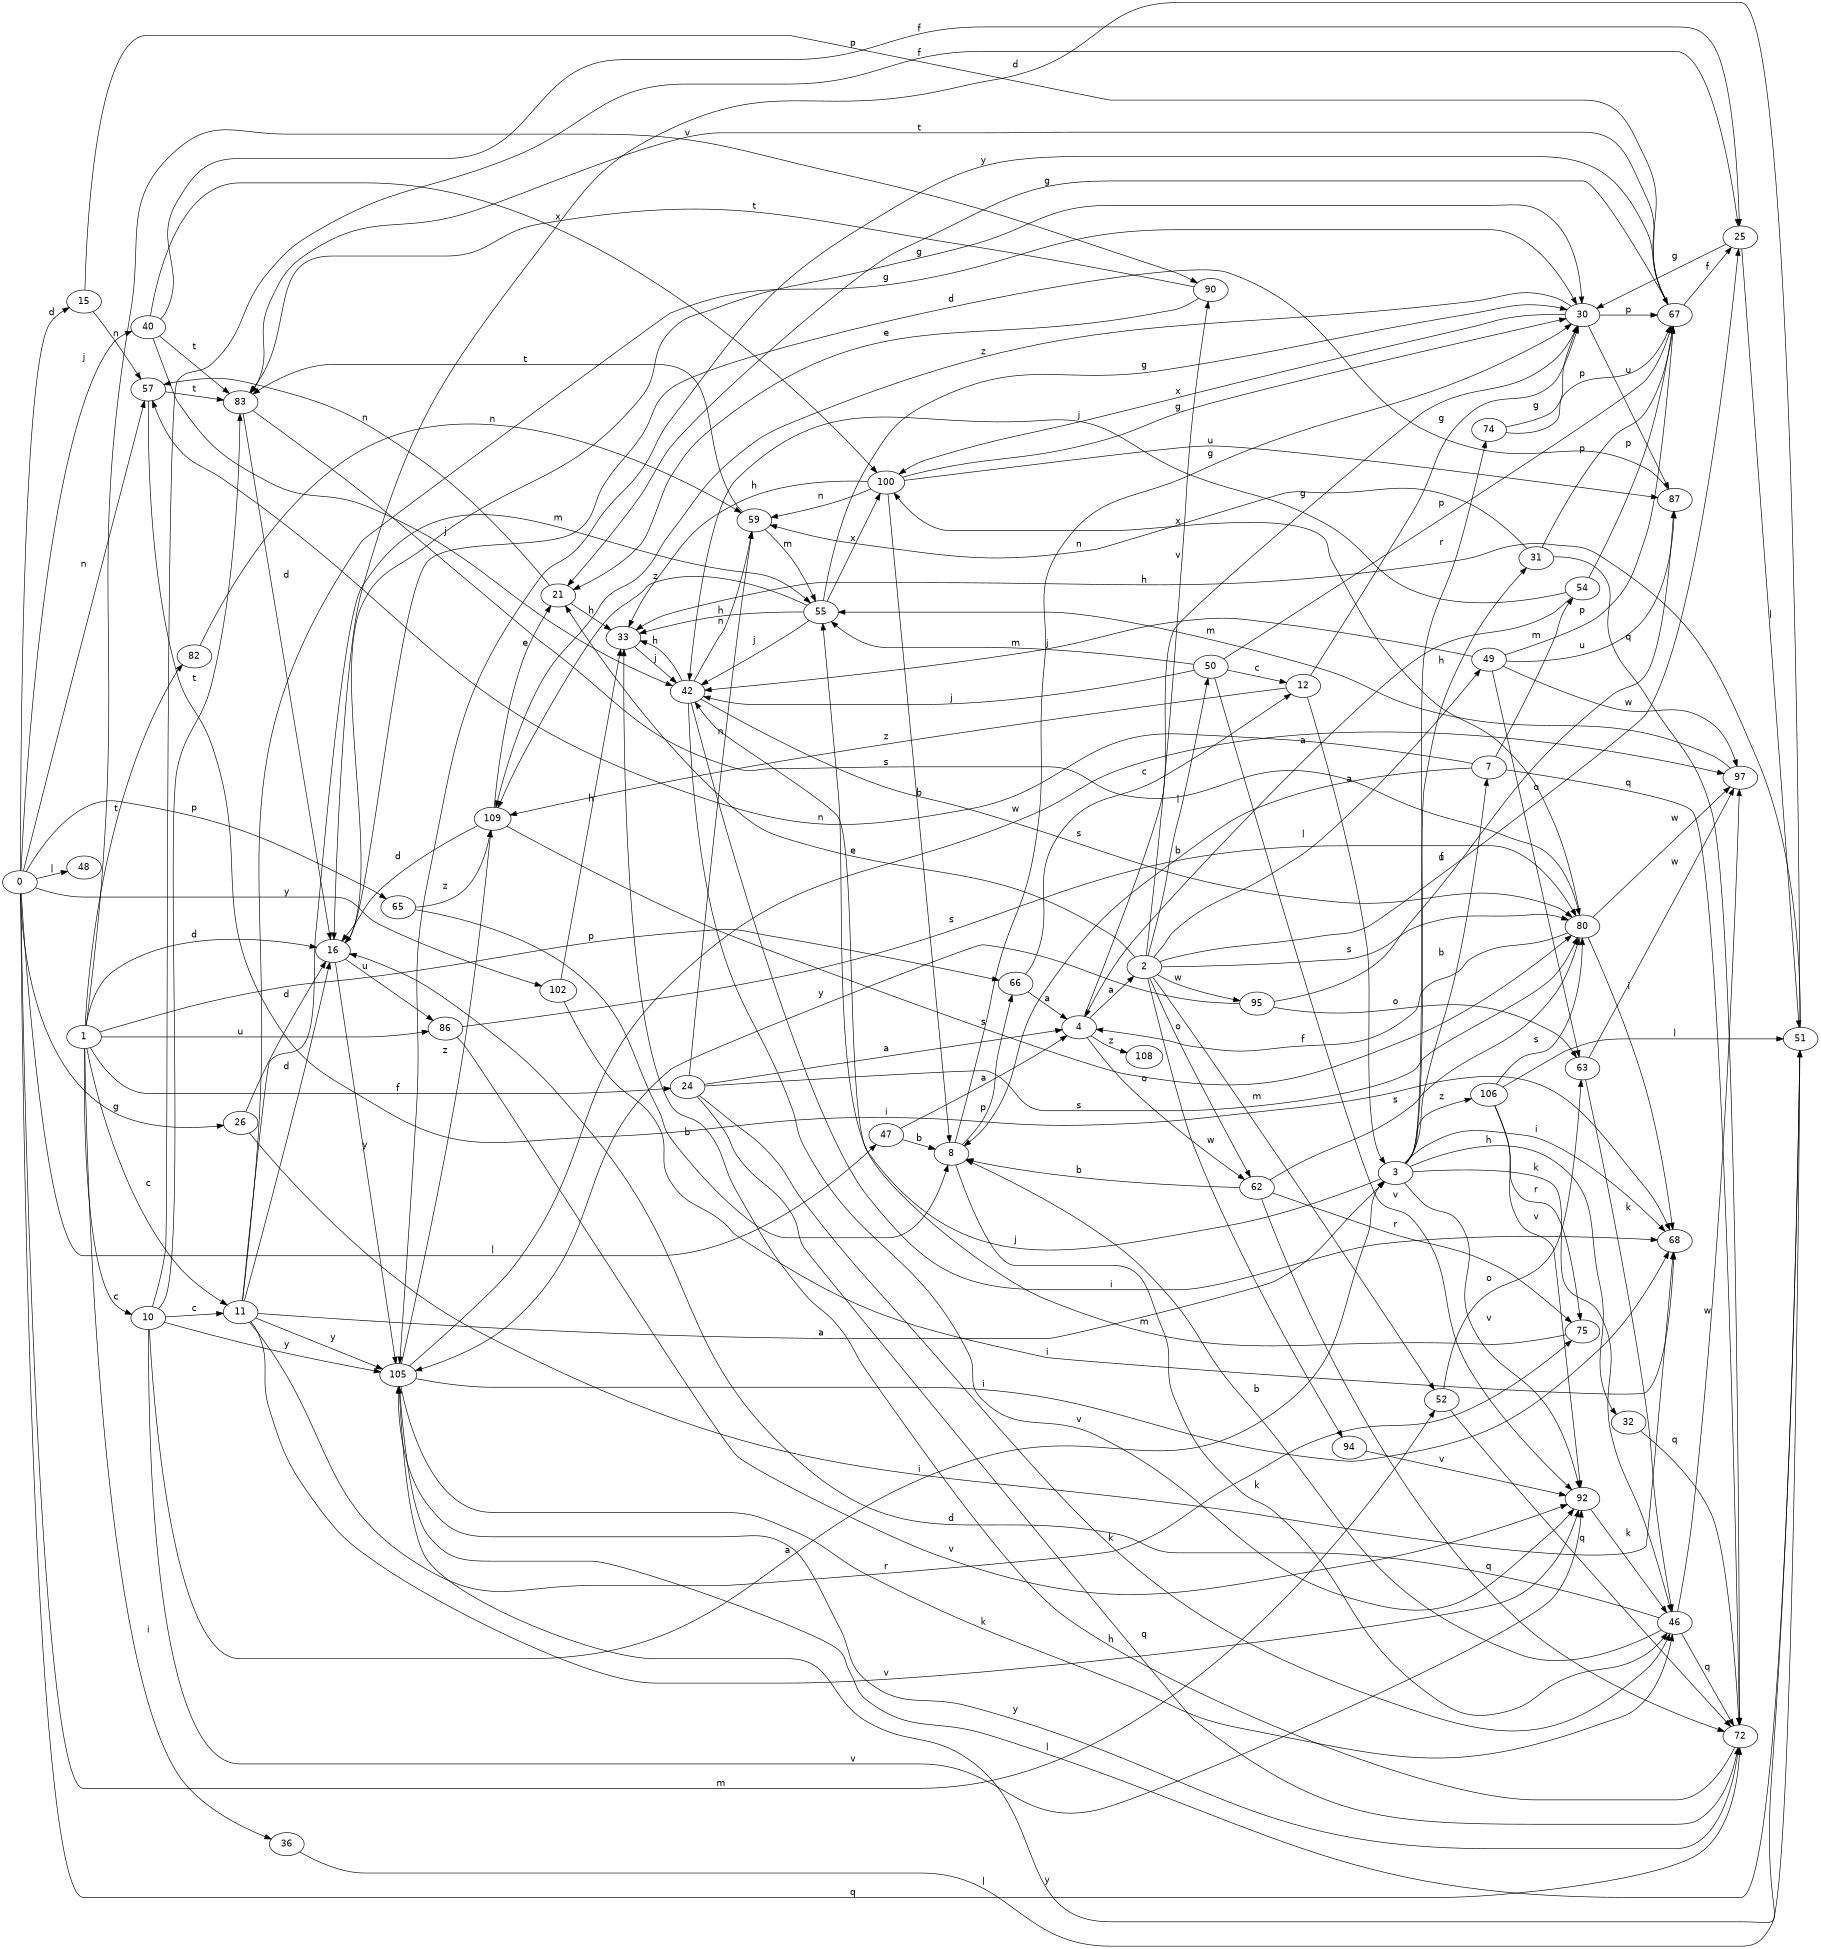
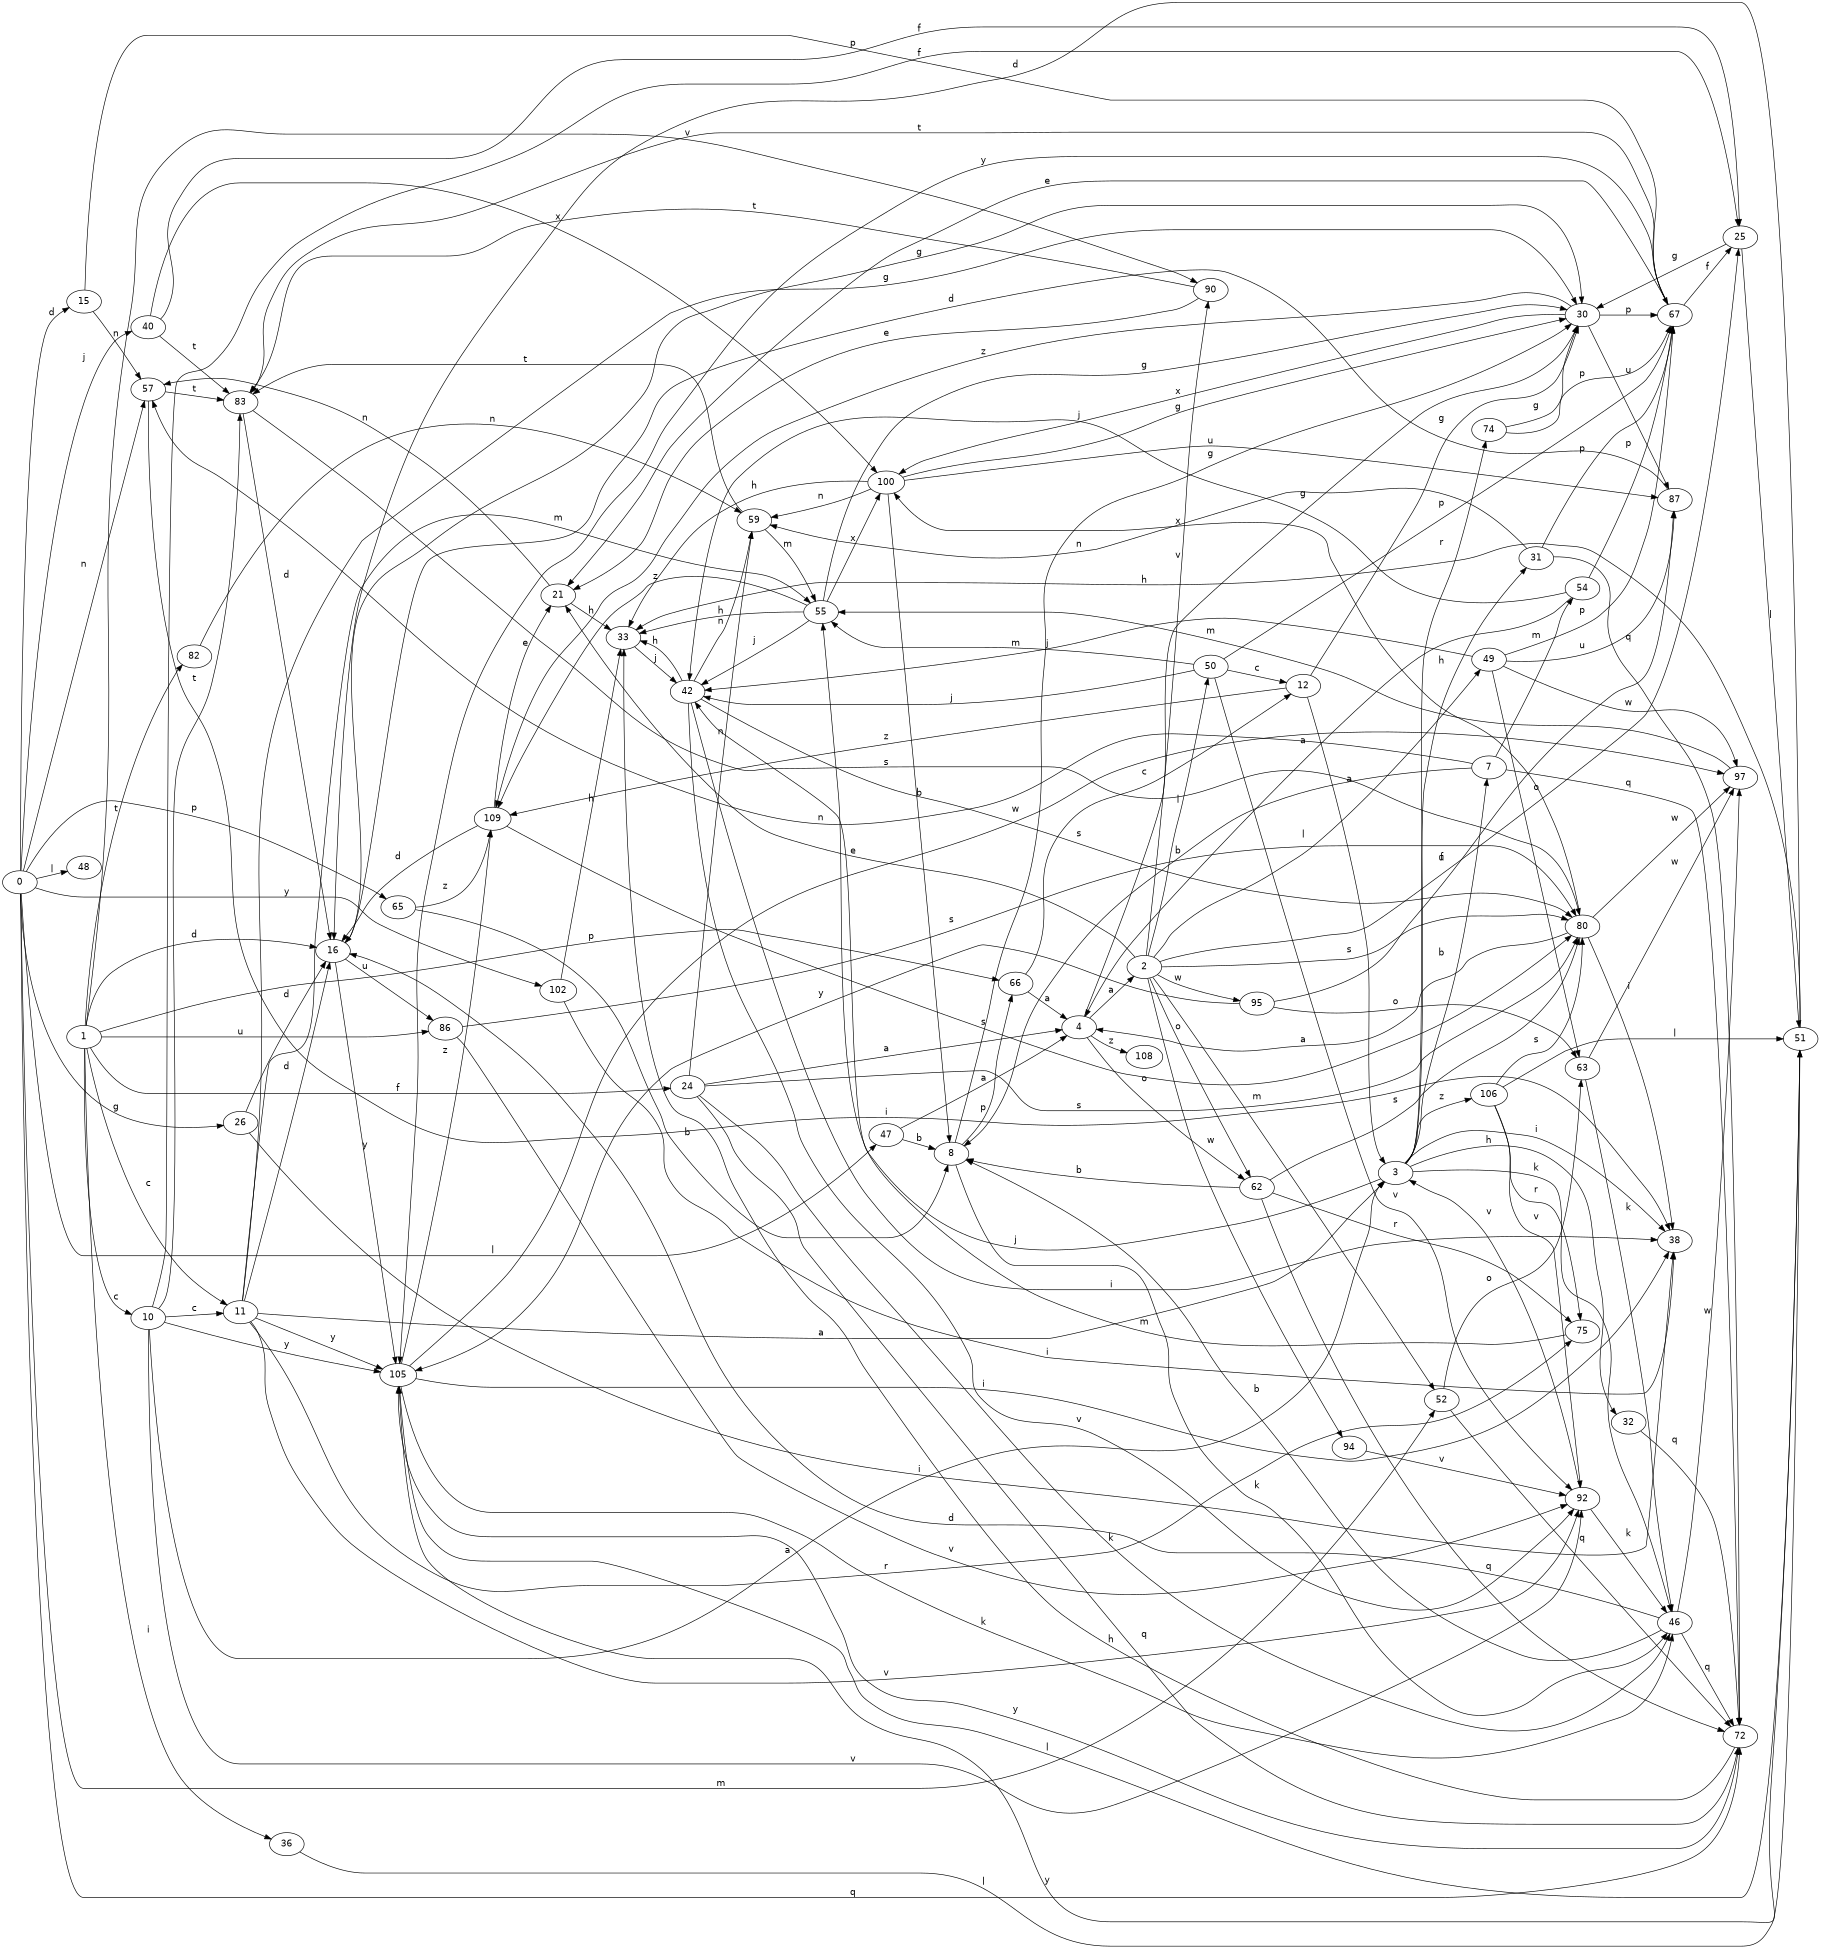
(1047, 181) -> (1047, 181)
(378, 511) -> none
(1303, 1040) -> (1303, 1040)
(1675, 1241) -> (1675, 1241)
(1476, 1333) -> (1528, 1315)
